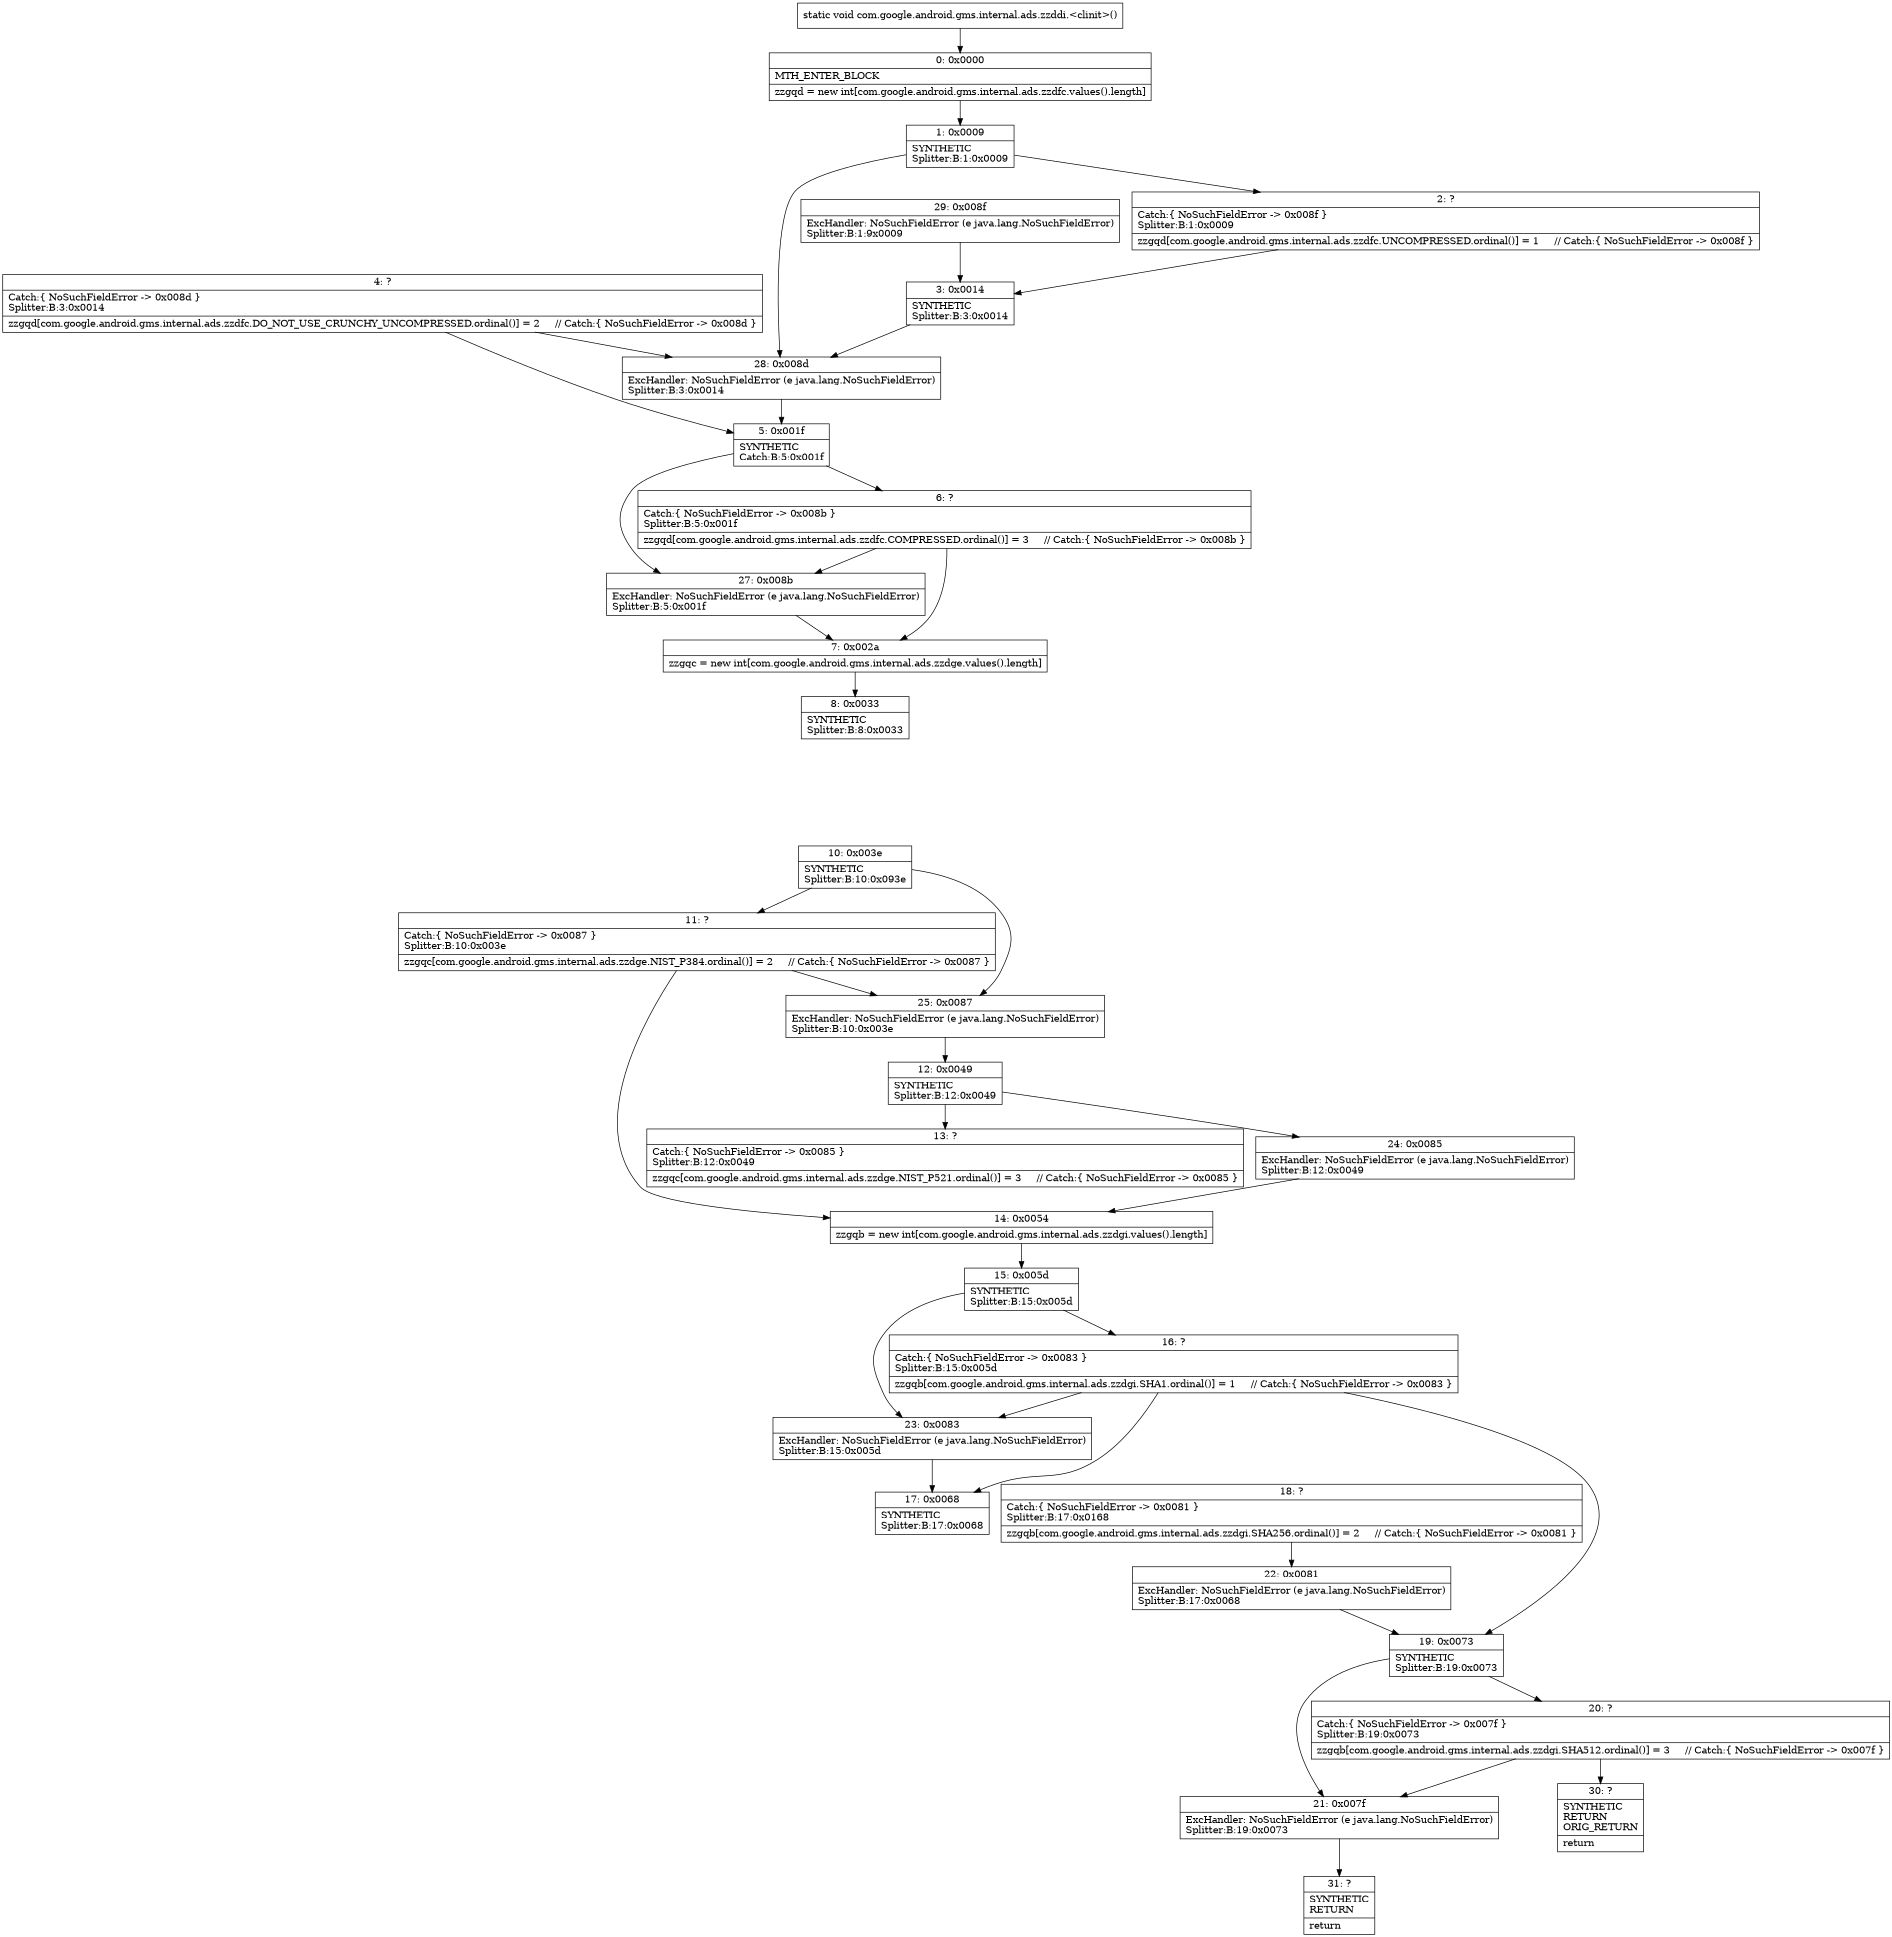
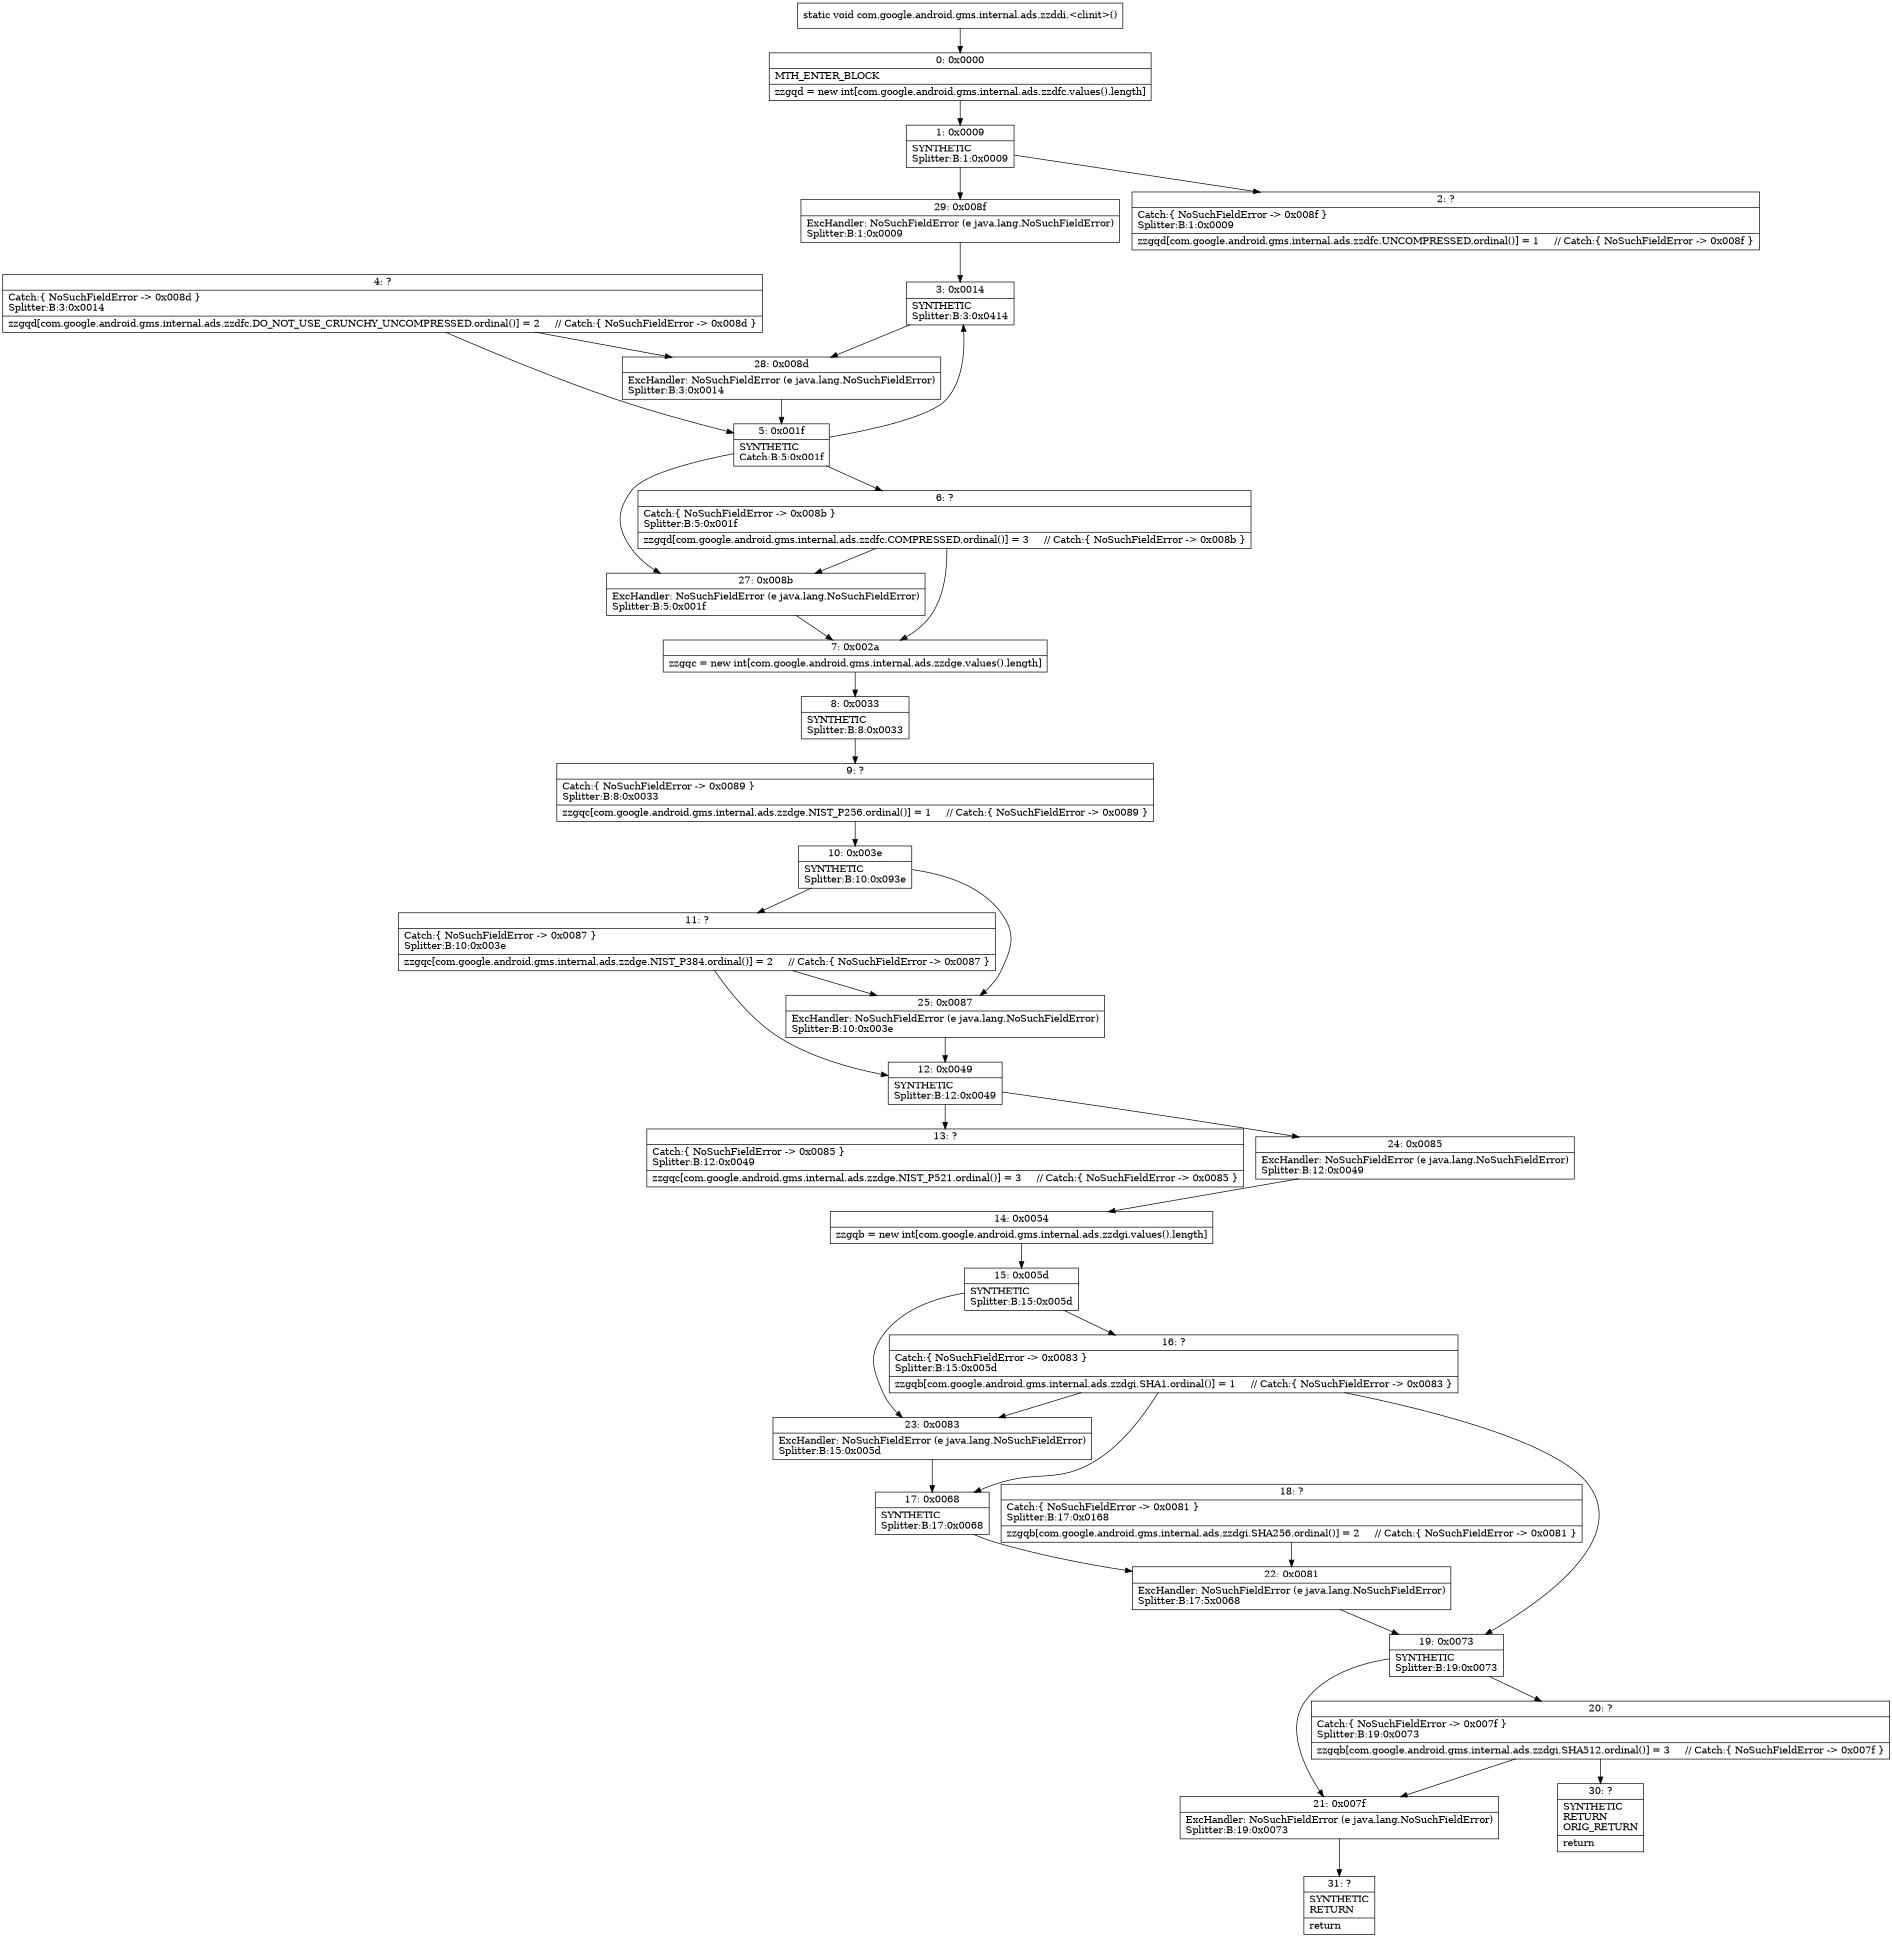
(786, 211) -> (960, 180)
(855, 234) -> (855, 234)
(1150, 271) -> (924, 413)
(960, 316) -> (960, 316)
none -> (855, 792)
(627, 1167) -> (786, 1041)
none -> (1048, 1556)
(1189, 1601) -> (1189, 1601)
